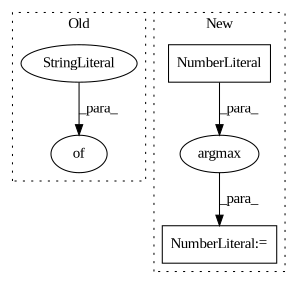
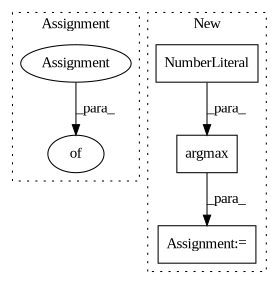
(79, 24) -> (76, 24)
(79, 63) -> (76, 63)
(219, 154) -> (207, 154)
(219, 244) -> (207, 244)
